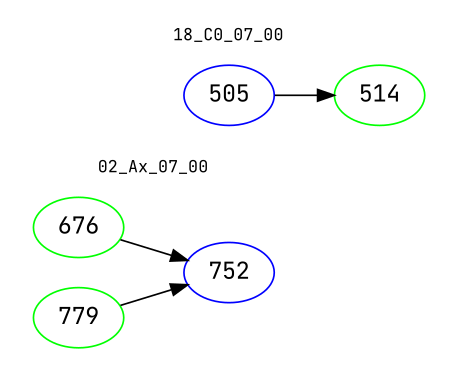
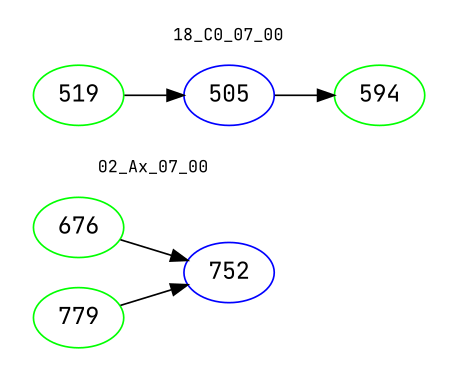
none -> (79, 95)
(380, 95) -> (380, 95)
